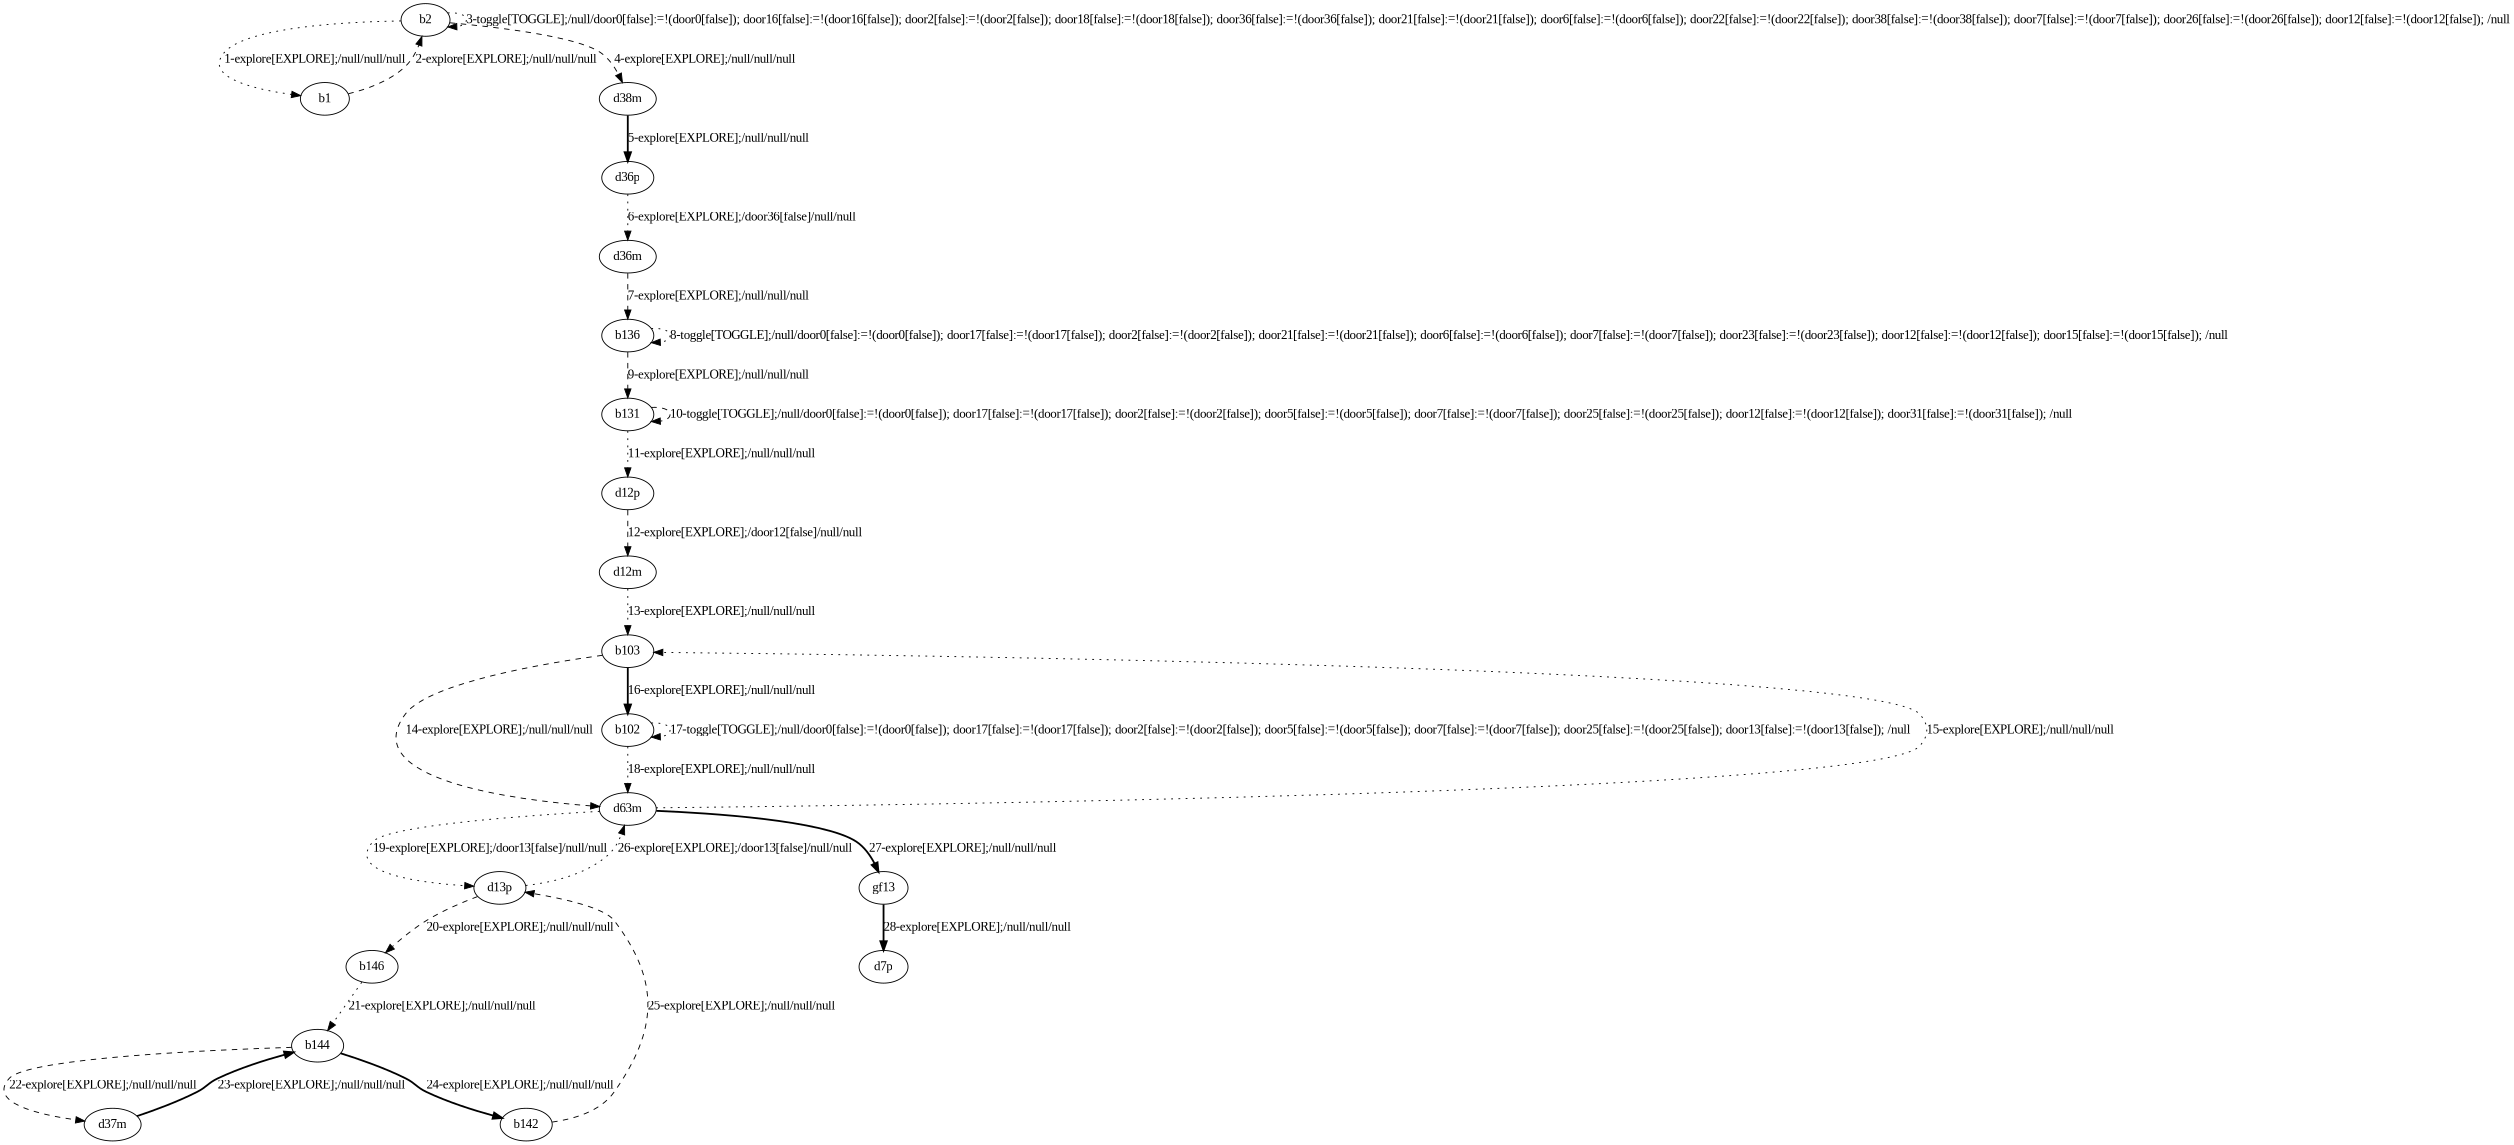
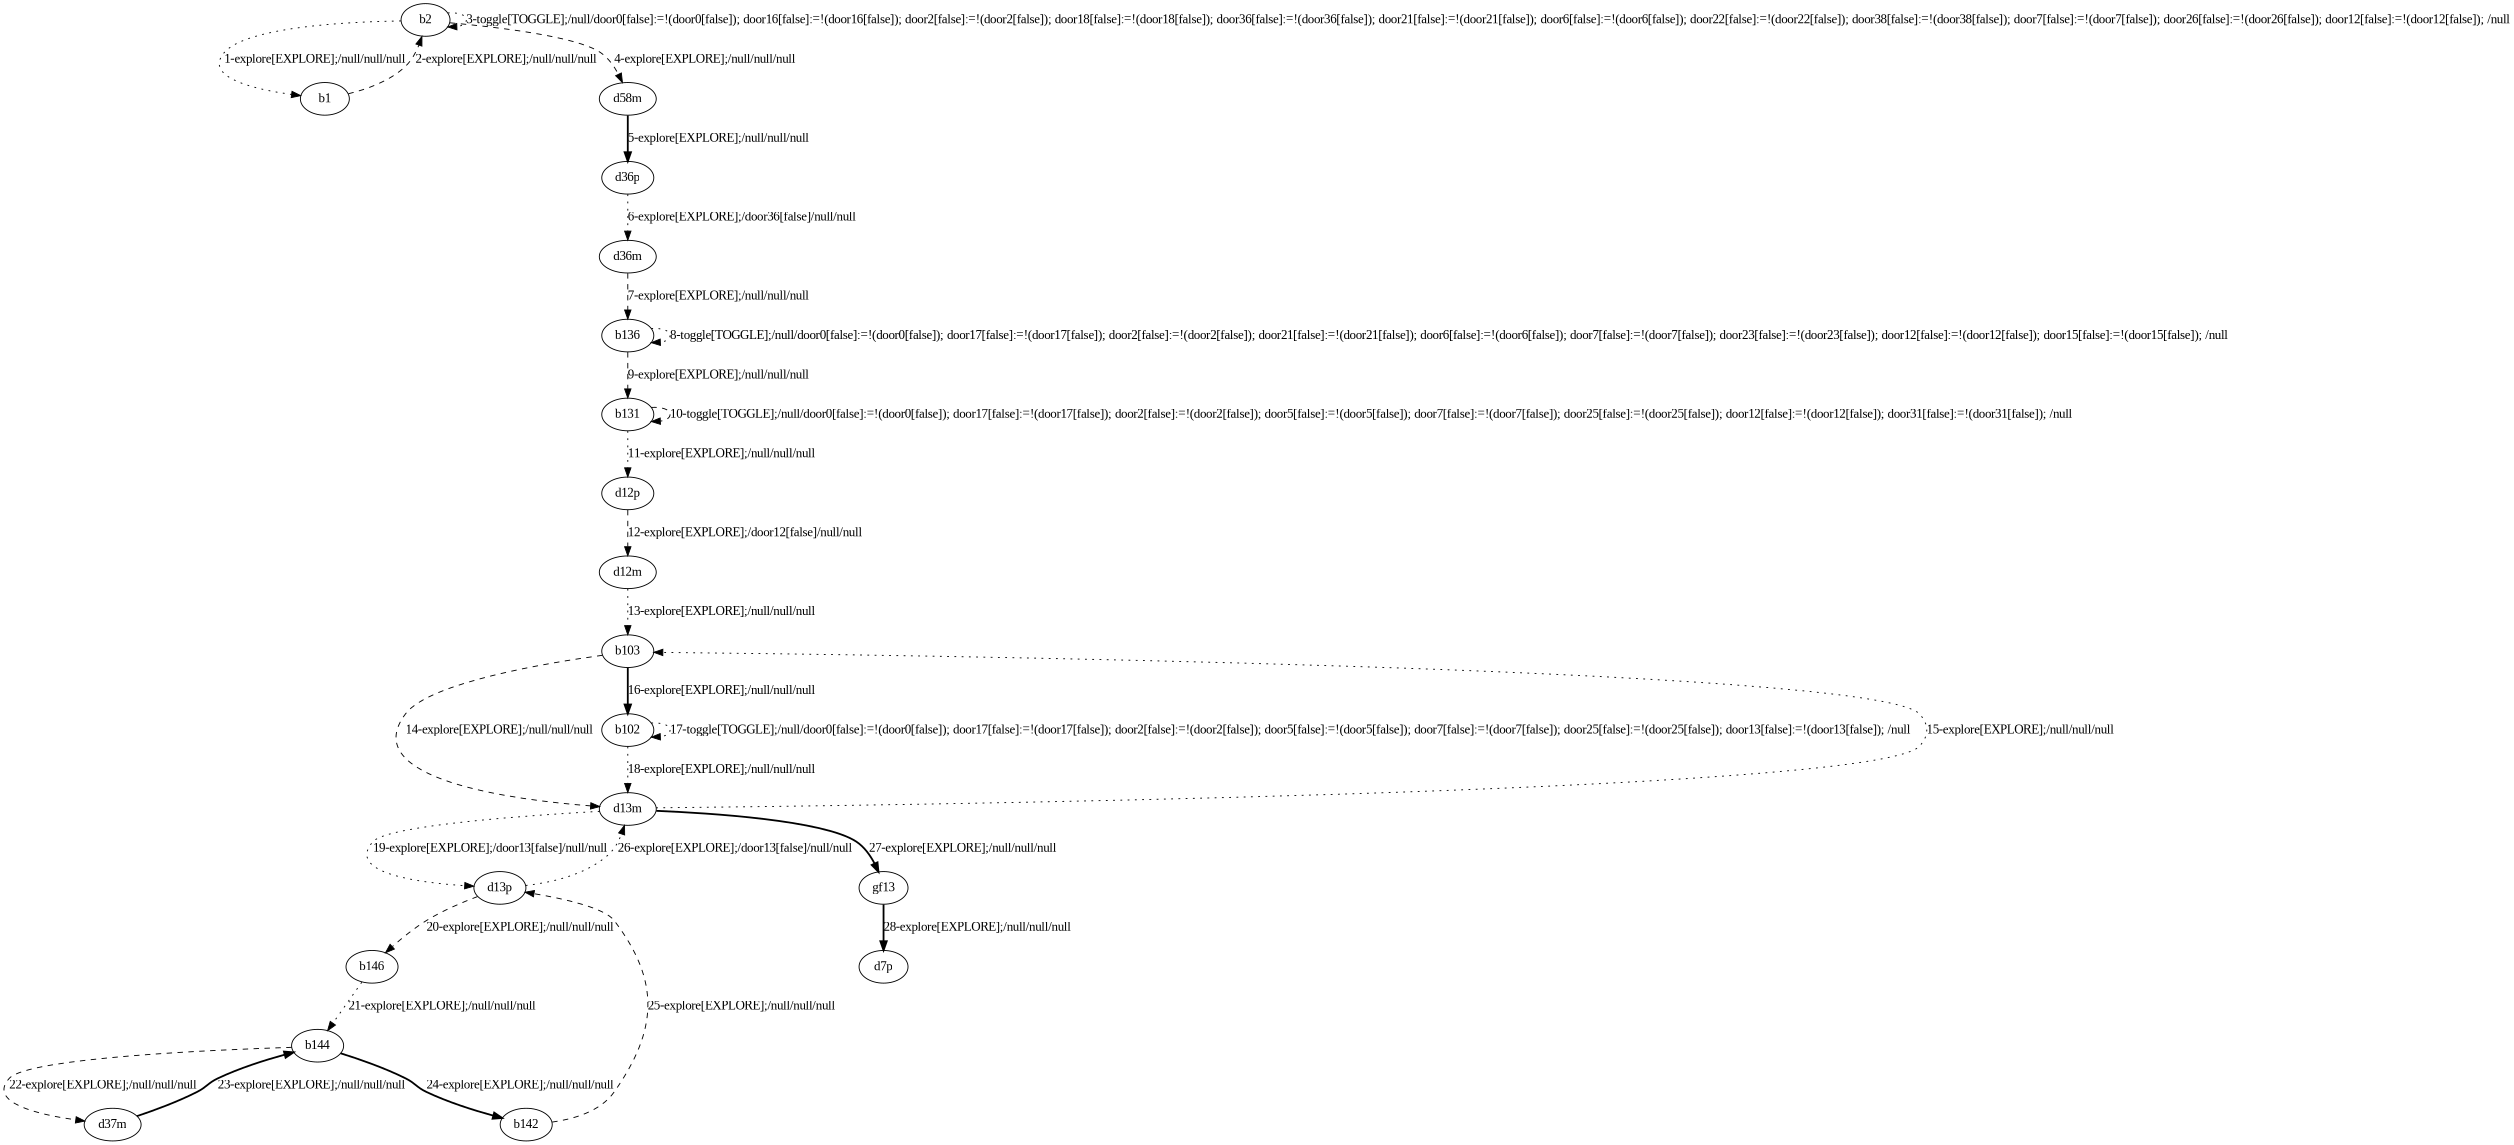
(628, 99) -> (628, 99)
(628, 809) -> (628, 809)
